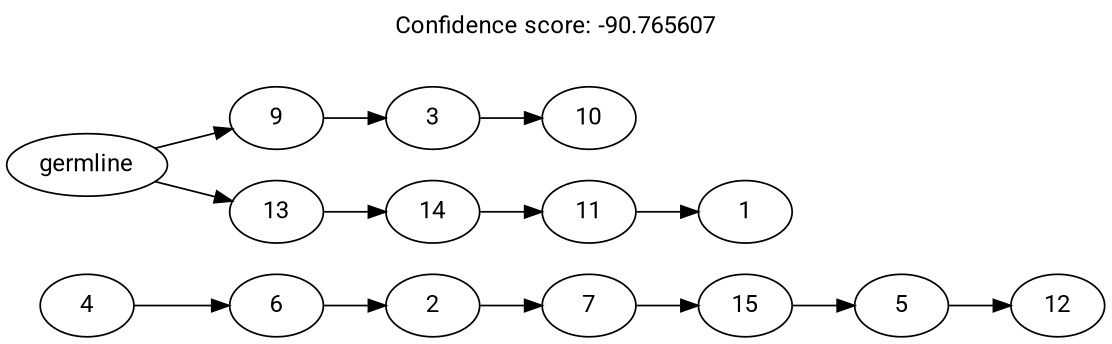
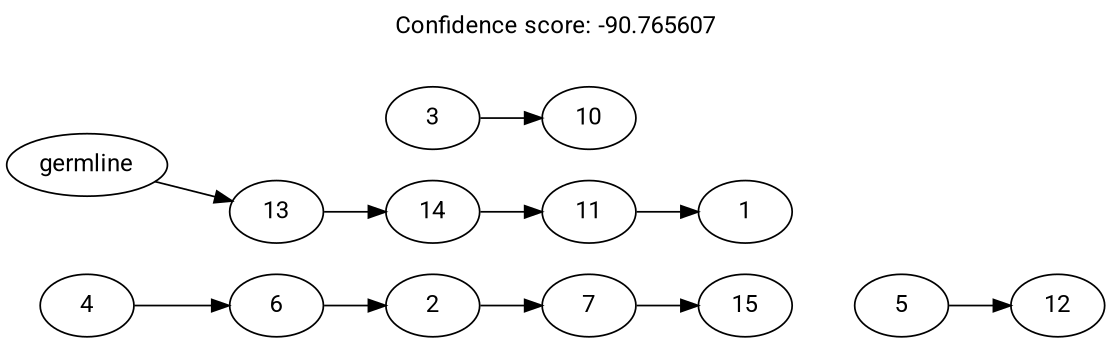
(277, 118) -> none
(815, 306) -> none
